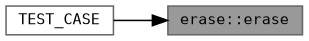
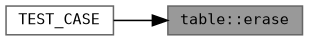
(235, 20) -> (235, 20)
